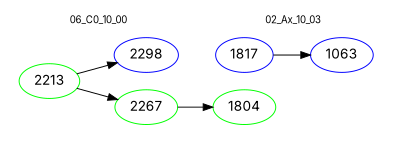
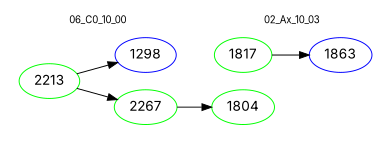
(146, 55) -> (146, 55)
(244, 55) -> (243, 55)
(342, 55) -> (341, 55)
